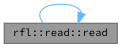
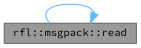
(61, 33) -> (70, 33)
